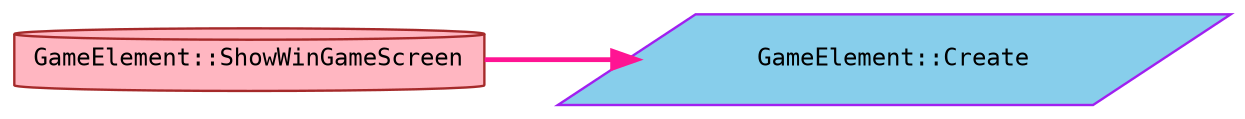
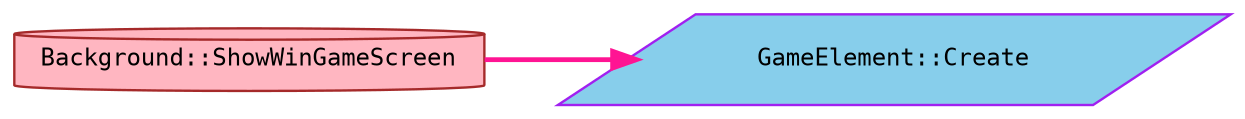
(249, 60) -> (249, 60)
